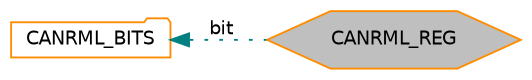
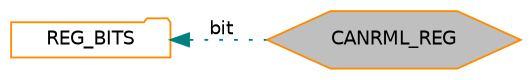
(91, 40) -> (91, 40)
